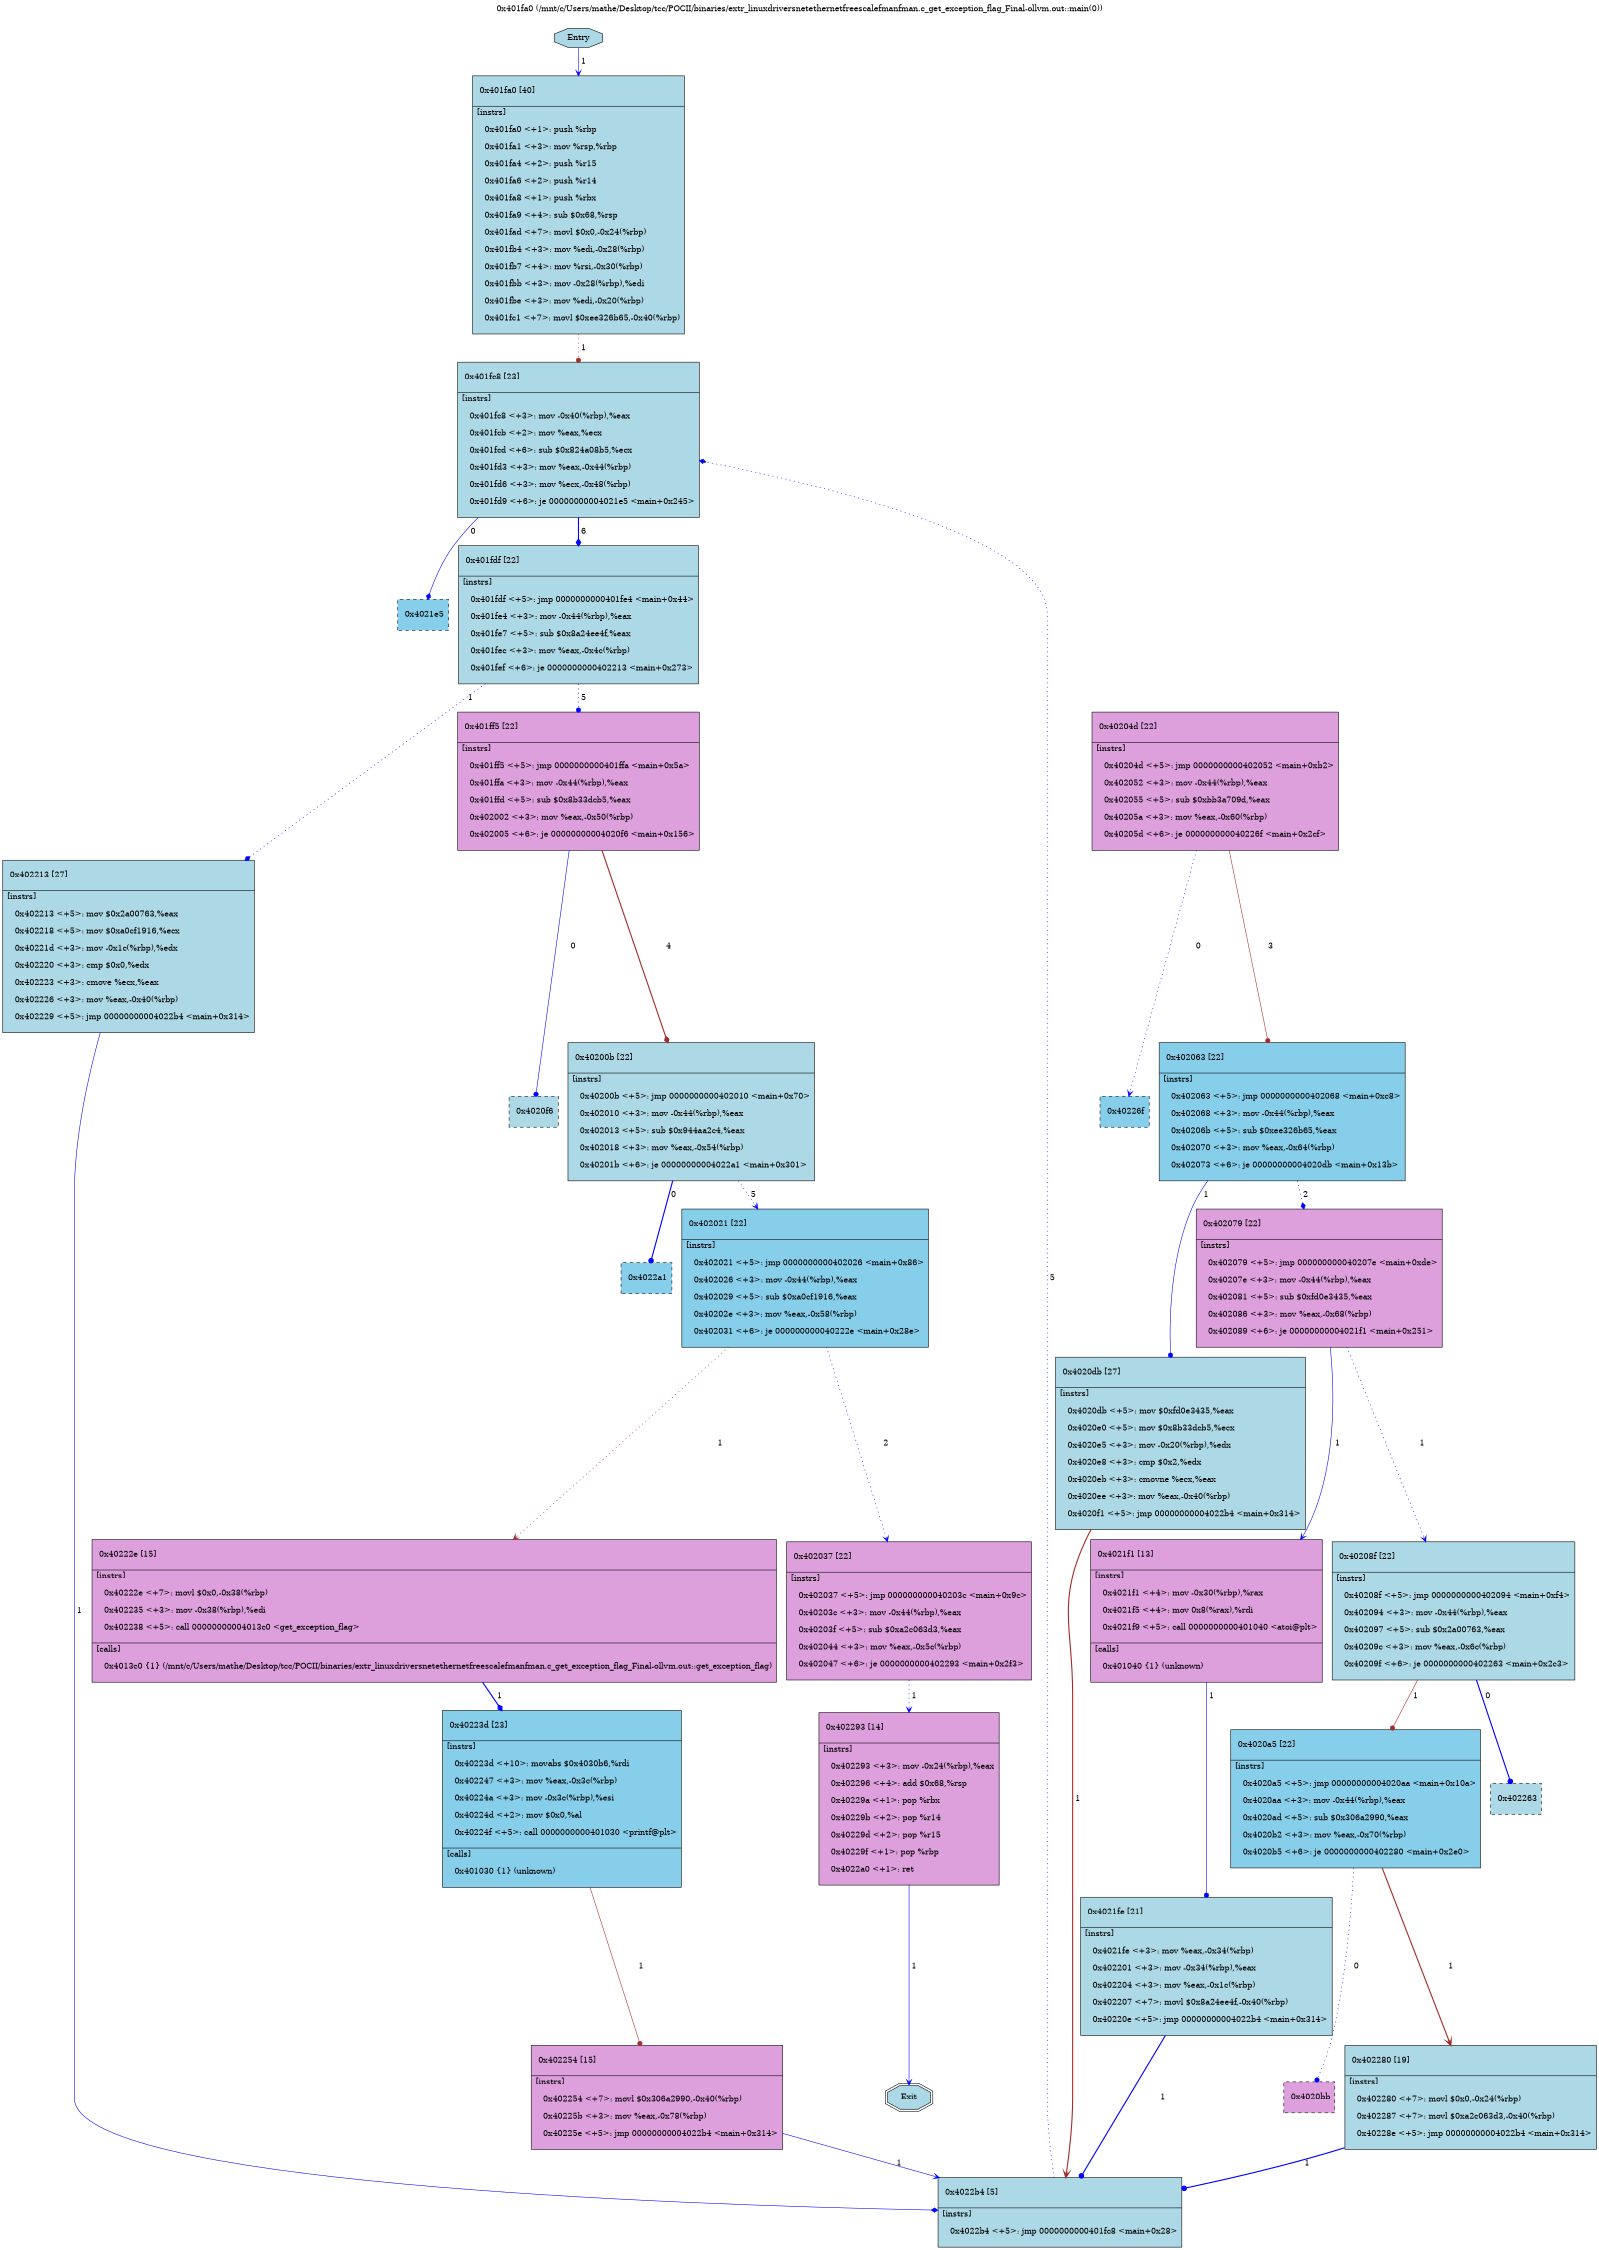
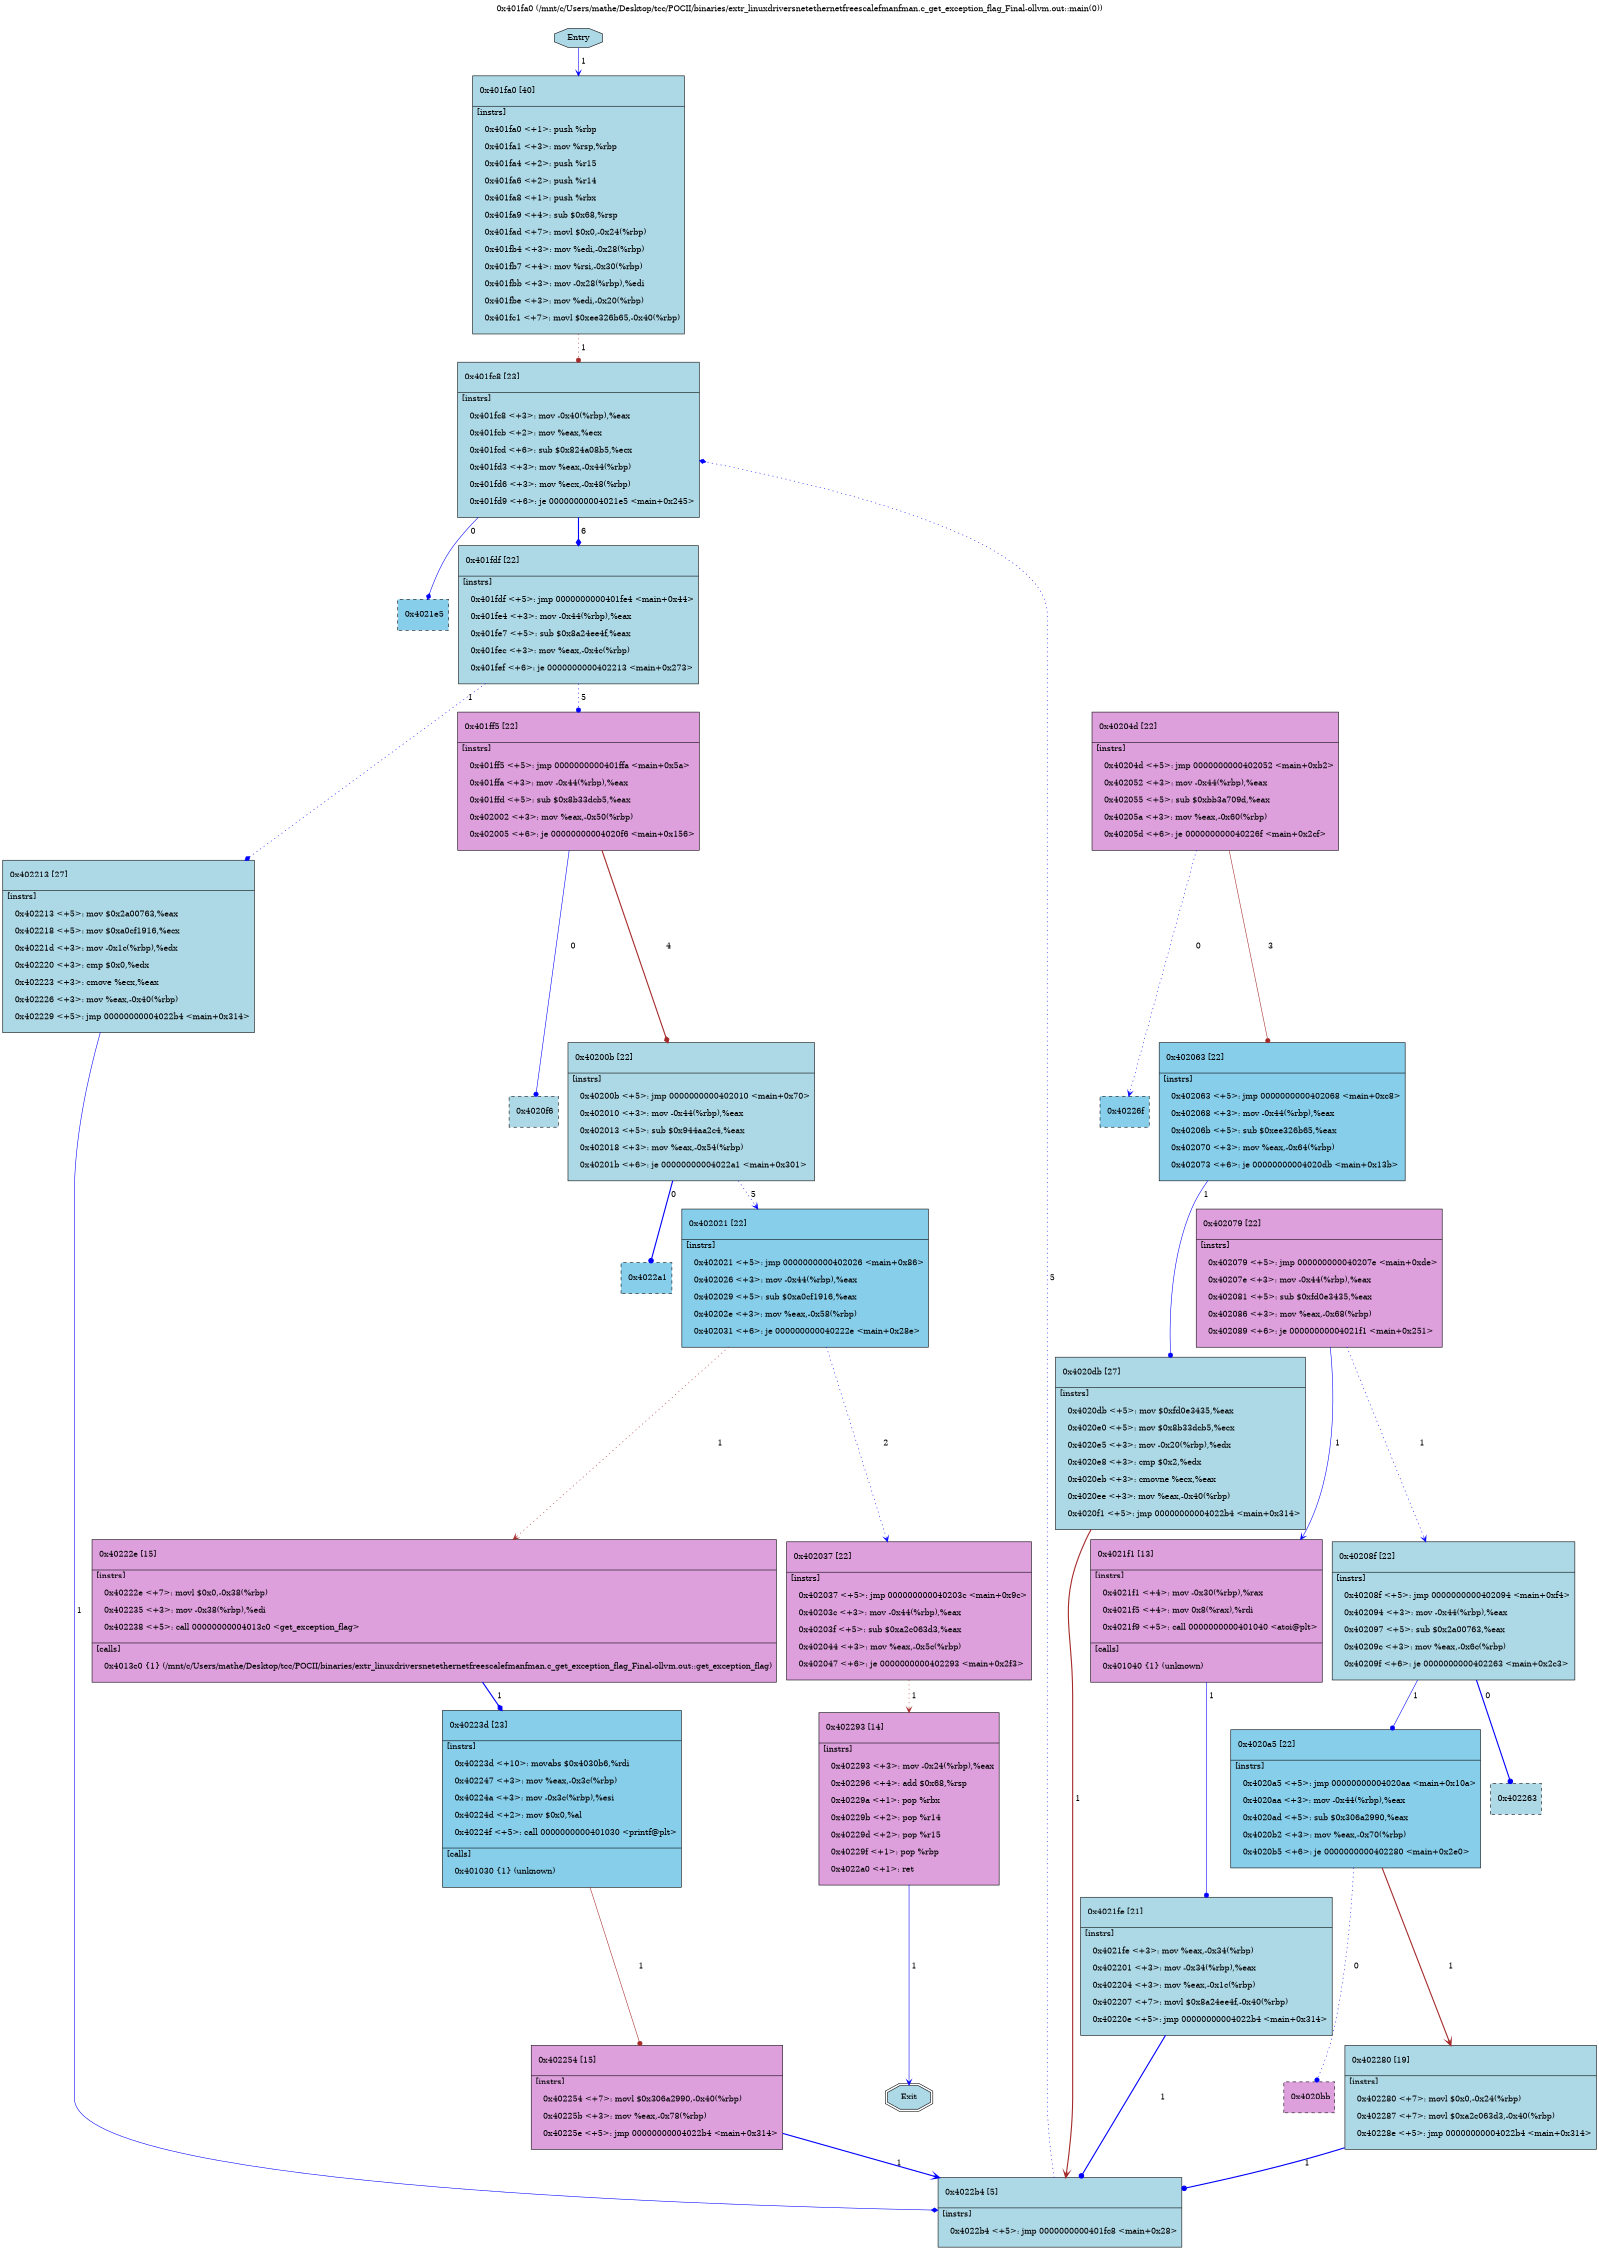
(1300, 1192) -> none
(909, 1694) -> (909, 1694)
(1406, 1703) -> (1406, 1703)
(858, 2155) -> (858, 2155)
